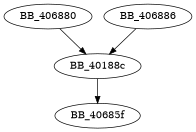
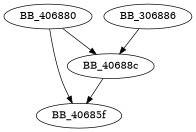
(148, 17) -> (148, 17)
none -> (57, 64)
(98, 66) -> (111, 66)
